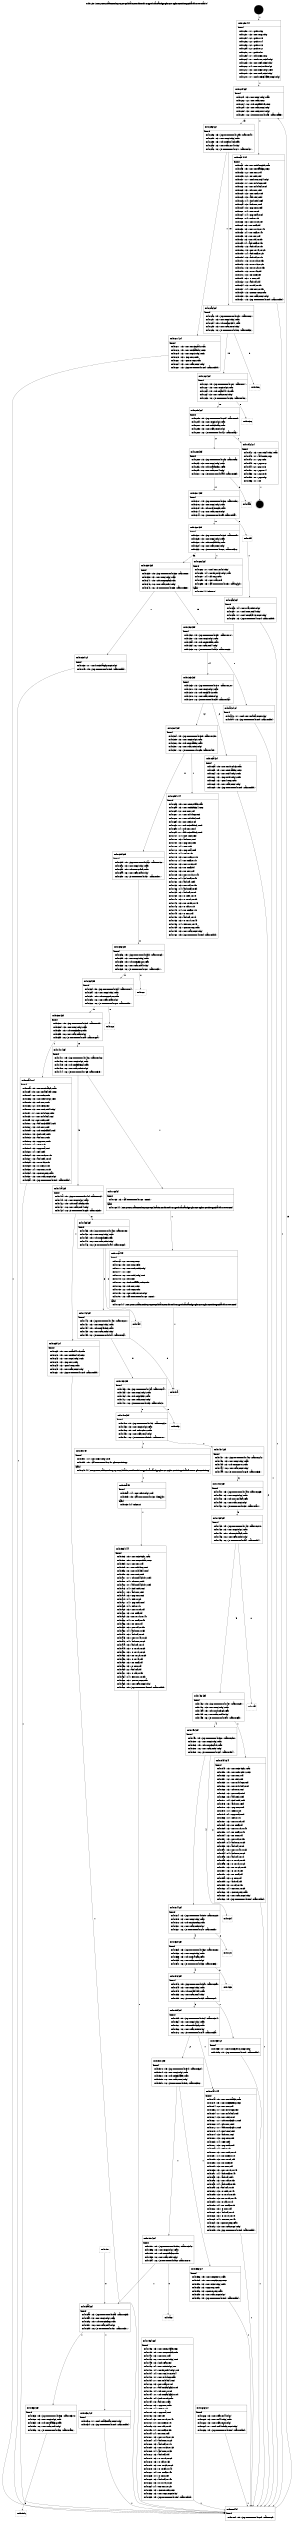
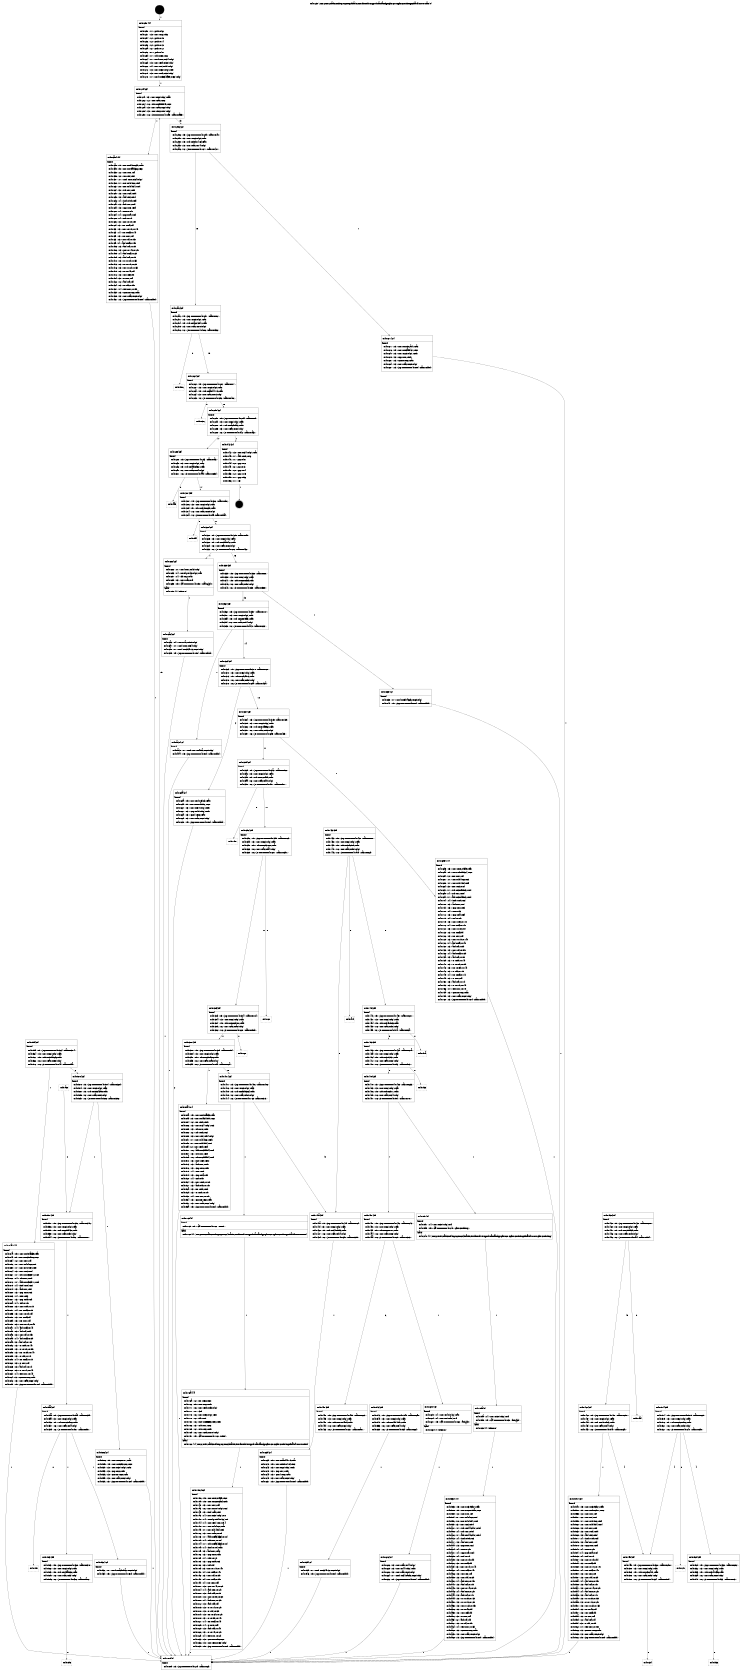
(194, 556) -> (235, 556)
(249, 569) -> (188, 613)
none -> (232, 842)
(90, 1217) -> (338, 1033)
(174, 1348) -> (236, 1467)
none -> (447, 1419)
none -> (555, 1471)
(237, 1512) -> none
(195, 1829) -> (664, 1493)
(194, 1970) -> none
(194, 2004) -> none
(105, 2278) -> (38, 1497)
(168, 2289) -> (65, 1151)
